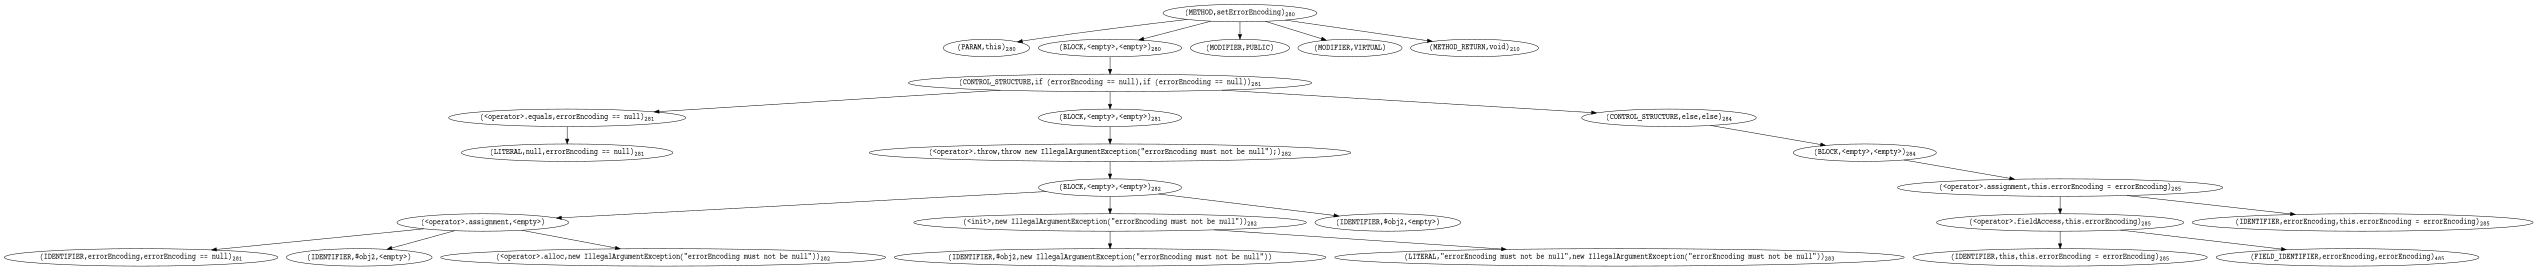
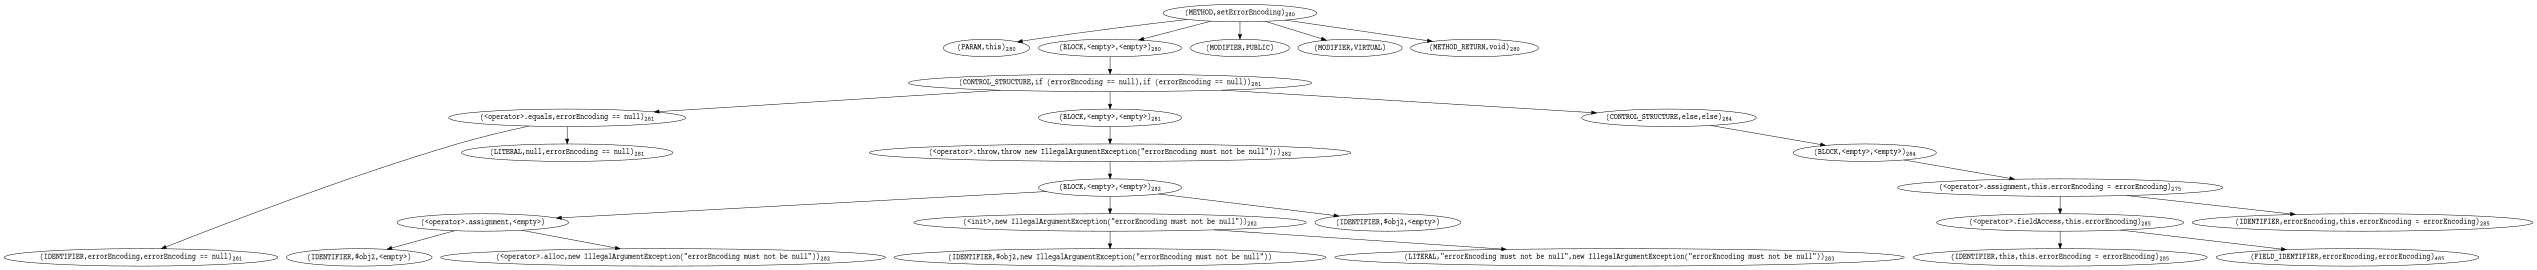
(1515, 47) -> (1515, 47)
(2176, 187) -> (2176, 187)
(320, 239) -> (345, 180)
